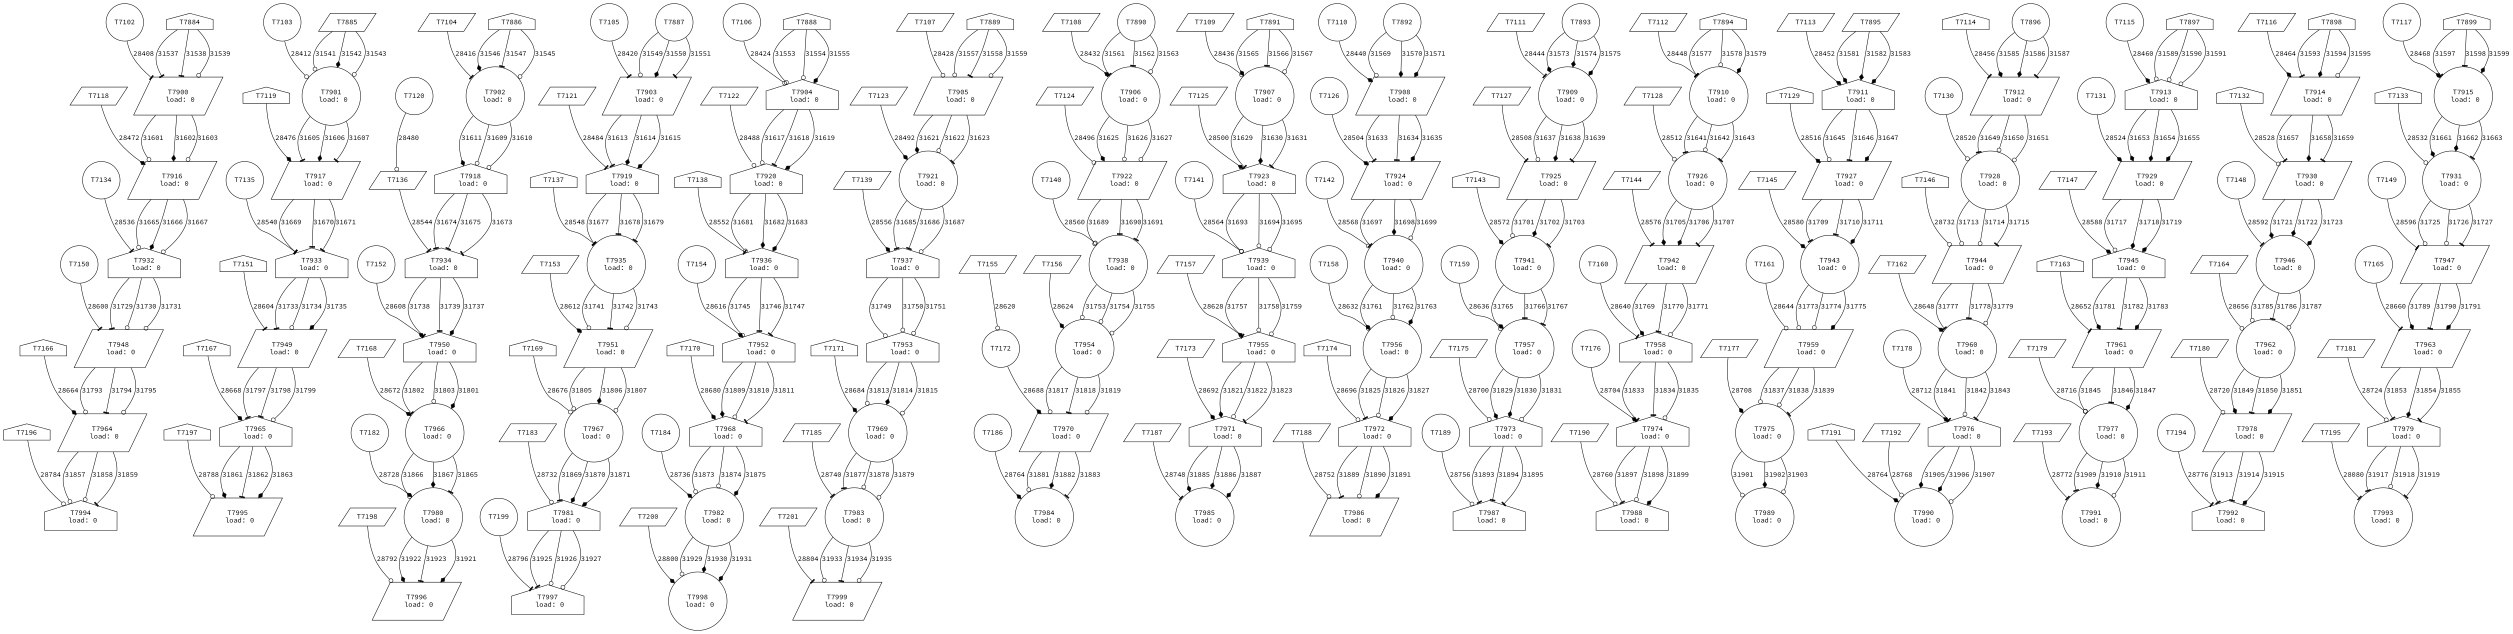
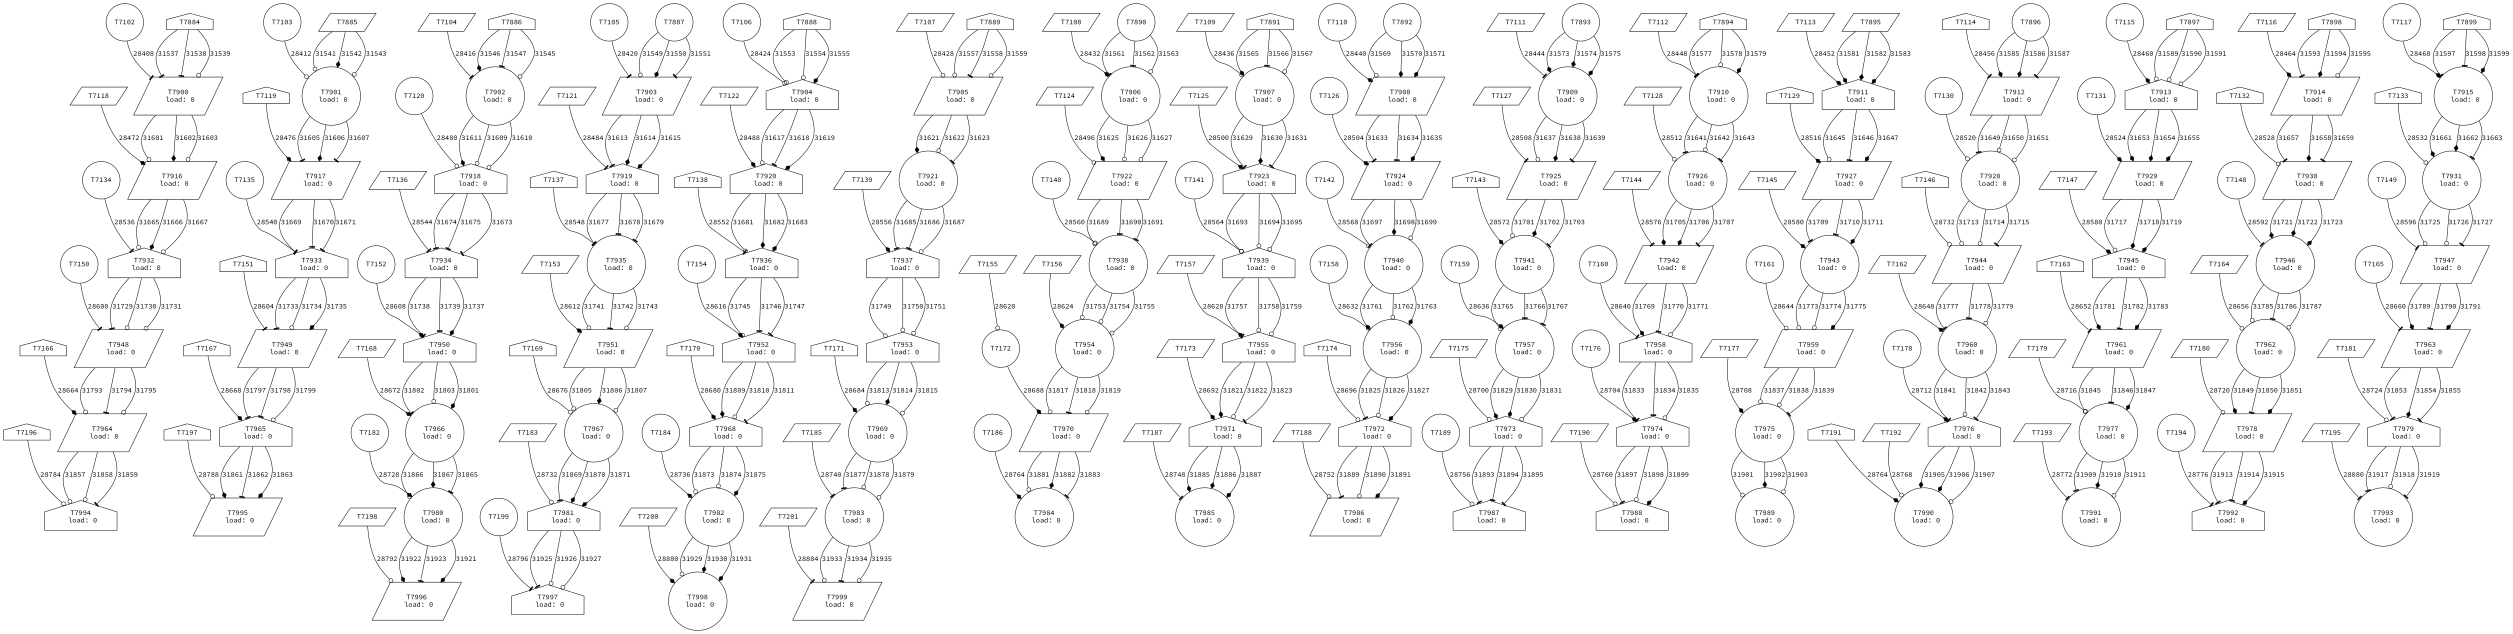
(879, 96) -> none
(737, 135) -> (737, 135)
(397, 139) -> (436, 141)
